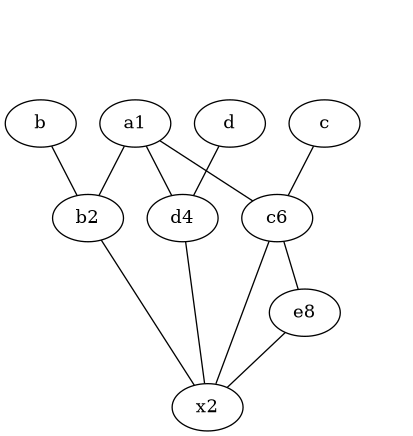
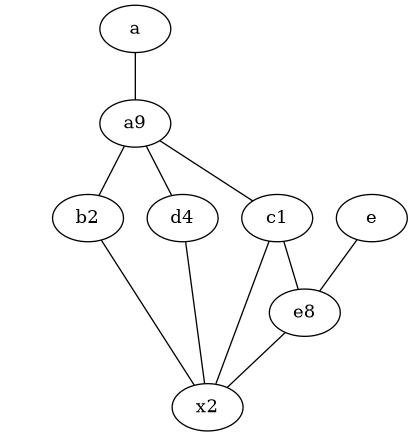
none -> (135, 29)
(41, 124) -> none
(135, 124) -> (135, 124)
(230, 124) -> none
(325, 124) -> none
(277, 218) -> (277, 218)
none -> (372, 218)
